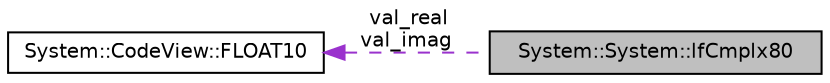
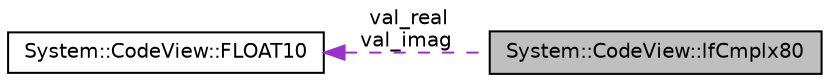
(656, 53) -> (656, 53)
